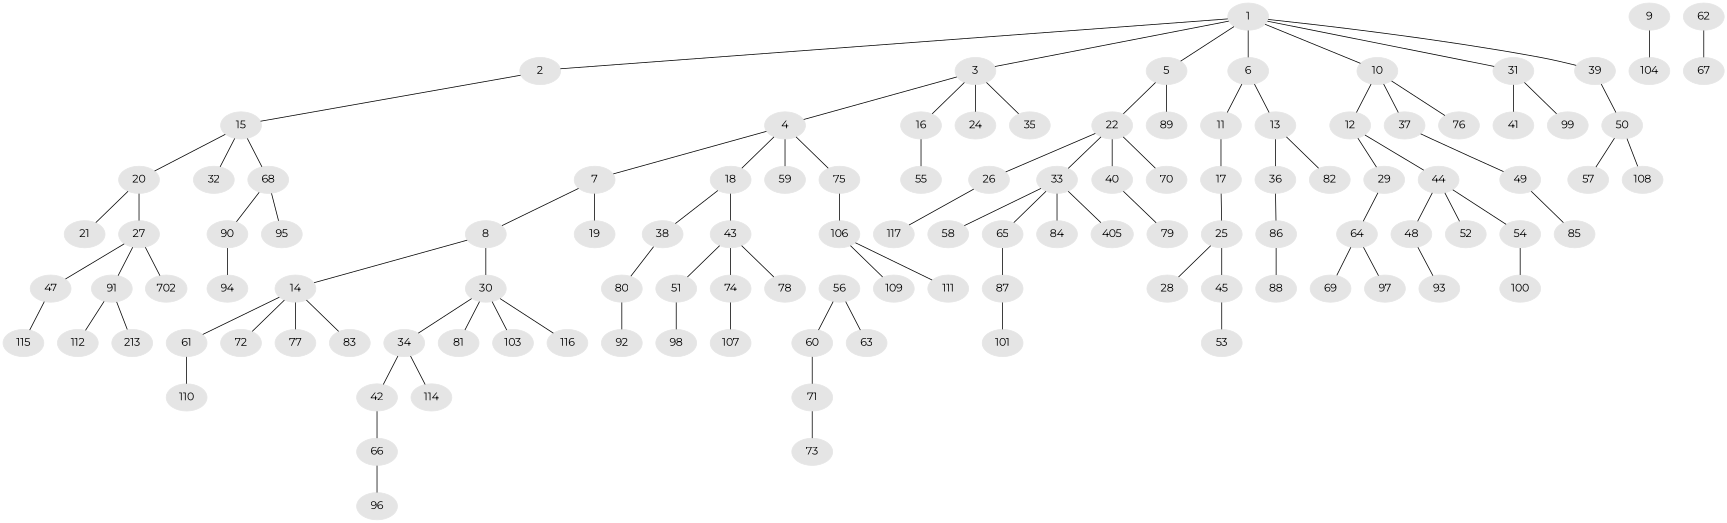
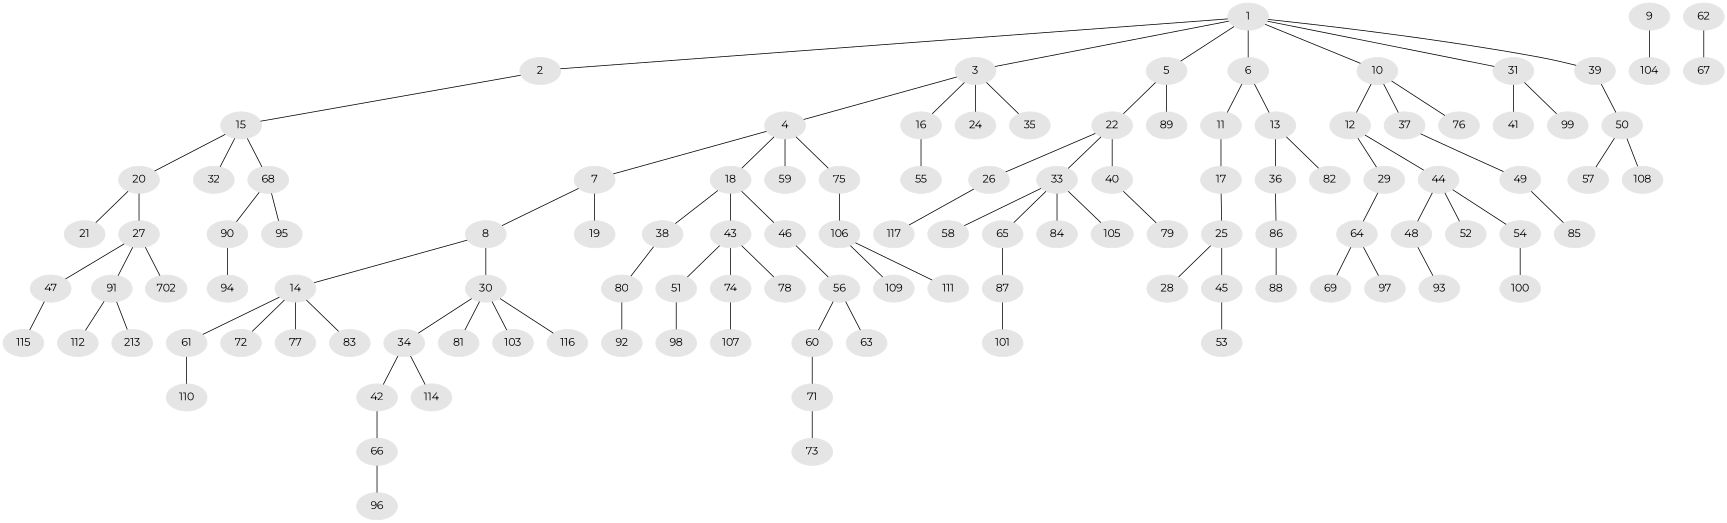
(1167, 180) -> none
none -> (785, 234)
(1112, 234) -> (1112, 234)
